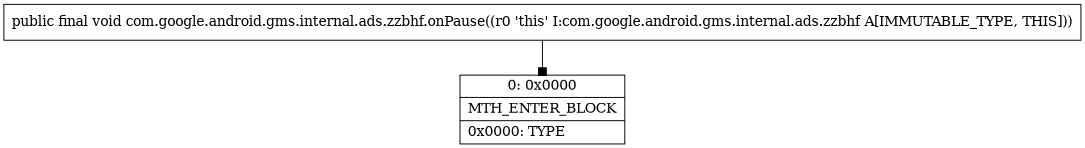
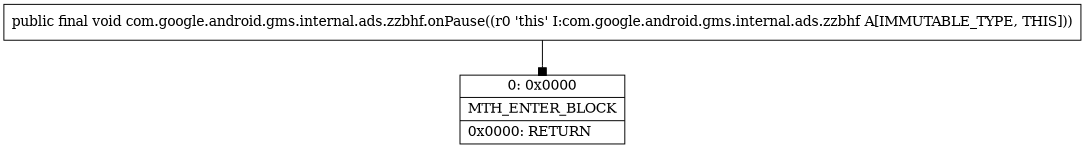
(524, 132) -> (536, 132)
